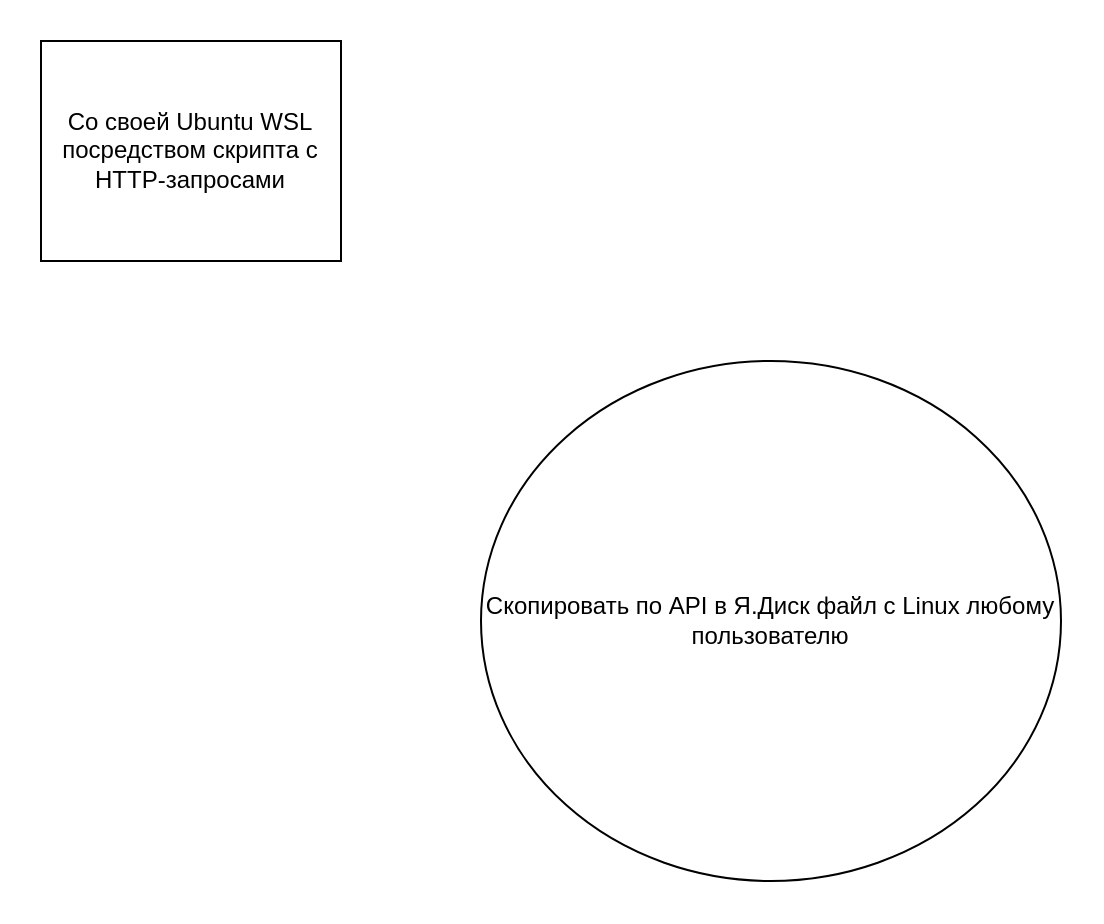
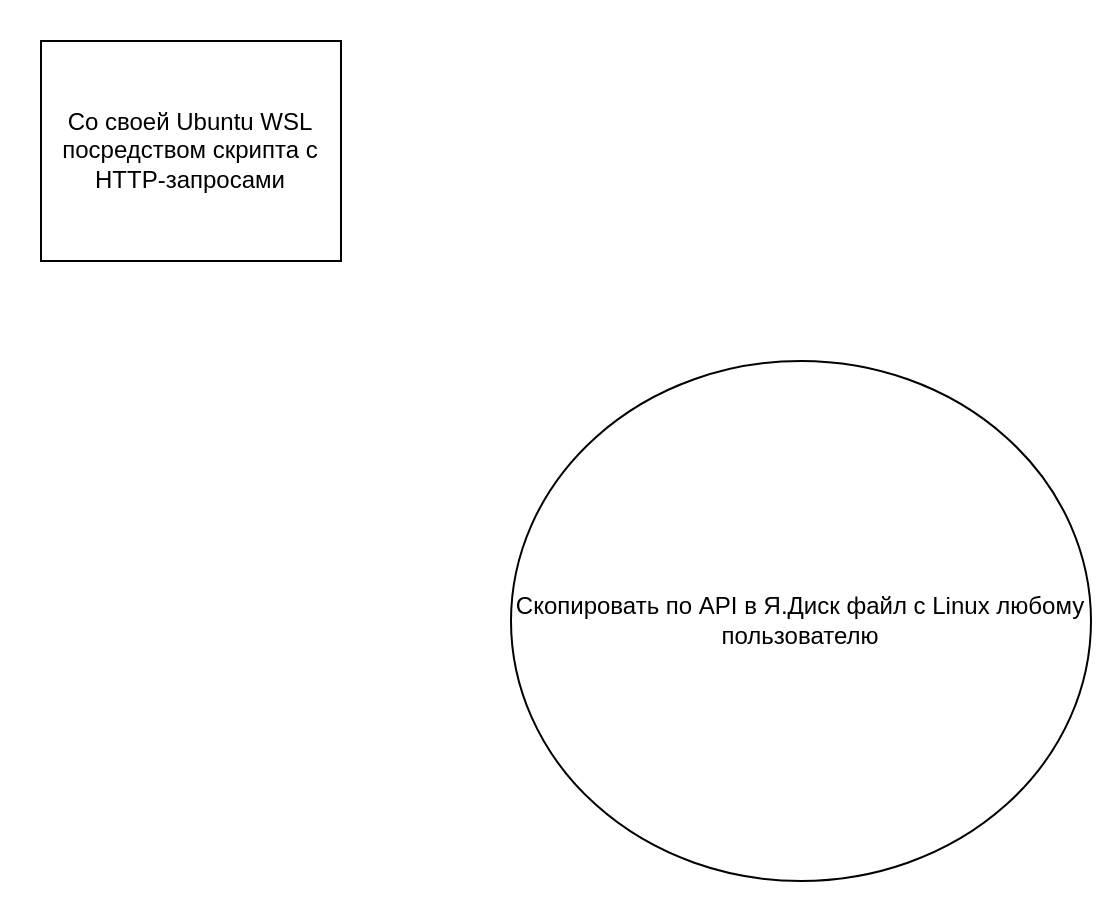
(771, 621) -> (801, 621)
